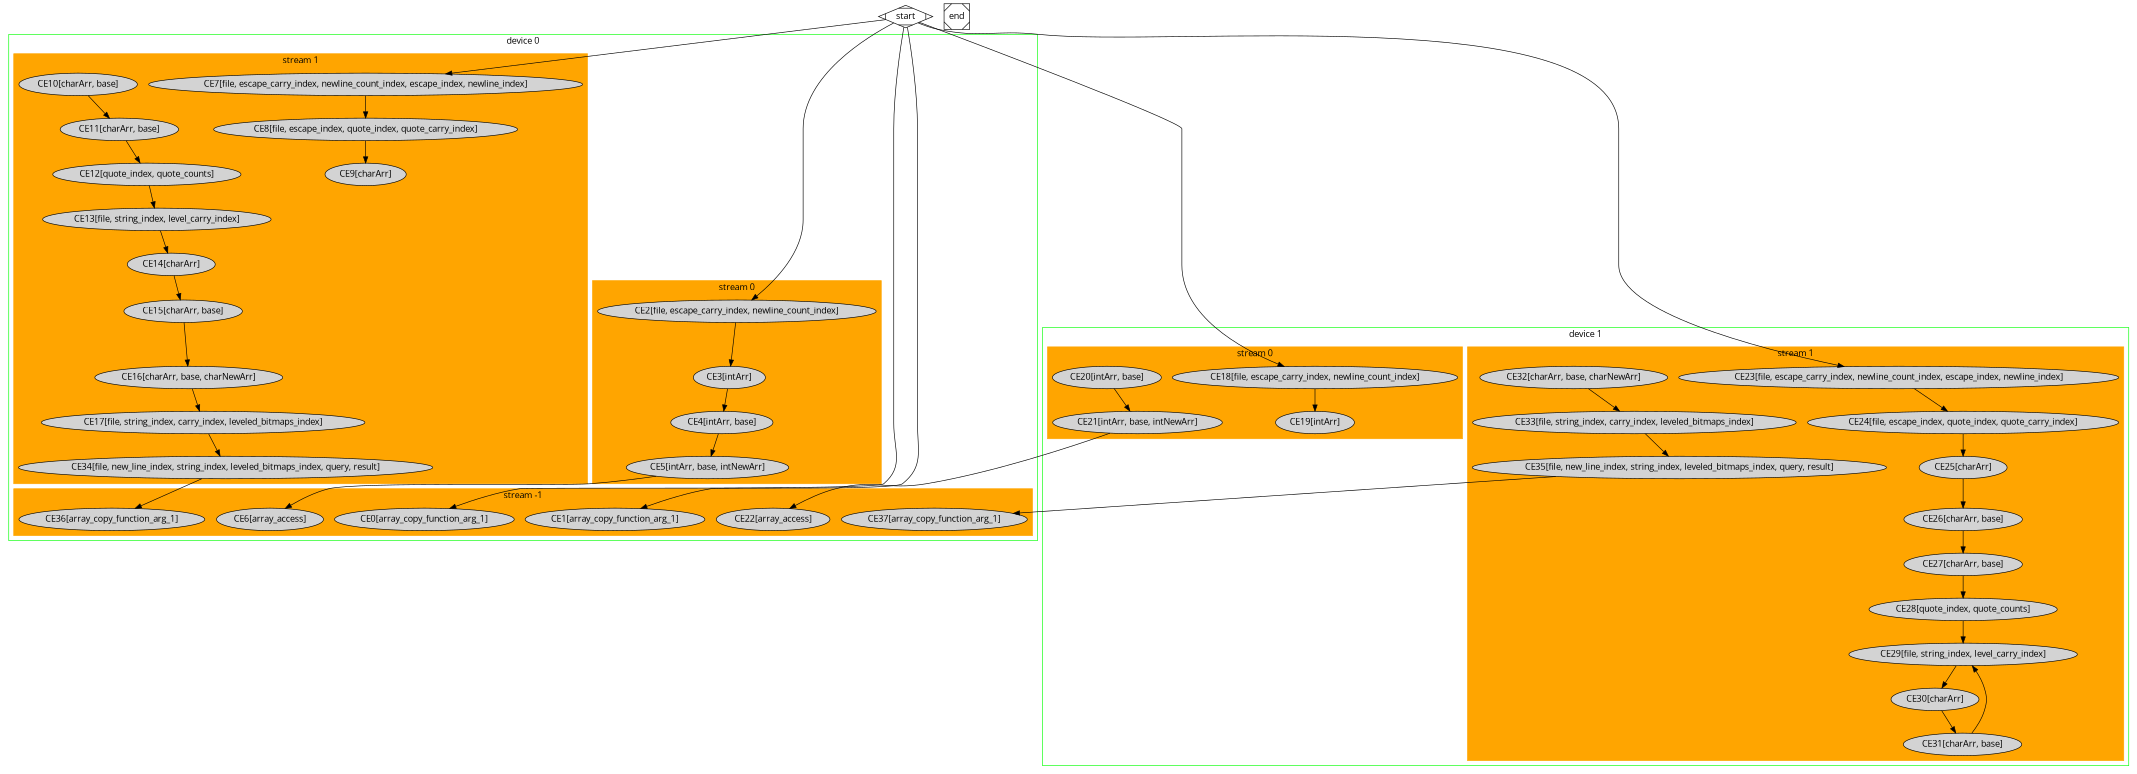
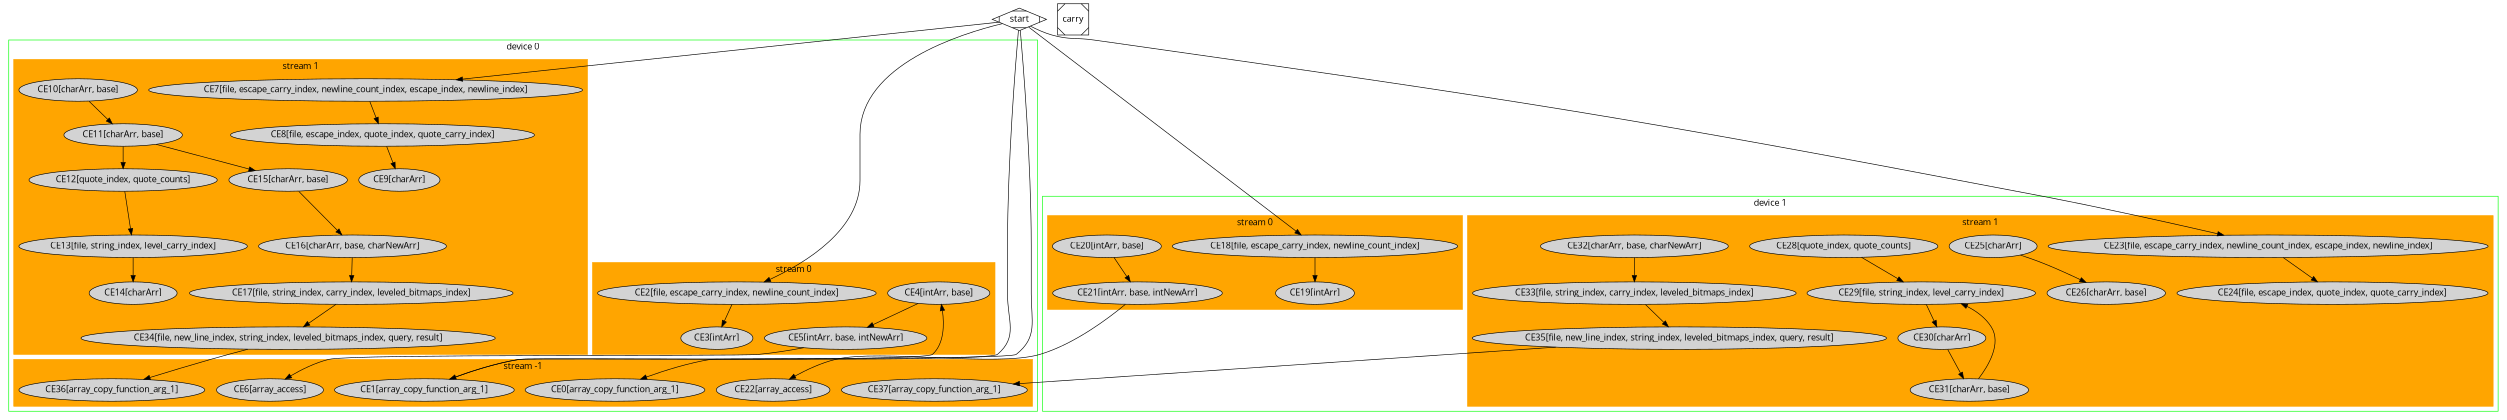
(957, 17) -> (1073, 19)
(176, 285) -> (203, 157)
(726, 397) -> (713, 359)
(1963, 442) -> none
(1963, 564) -> none
